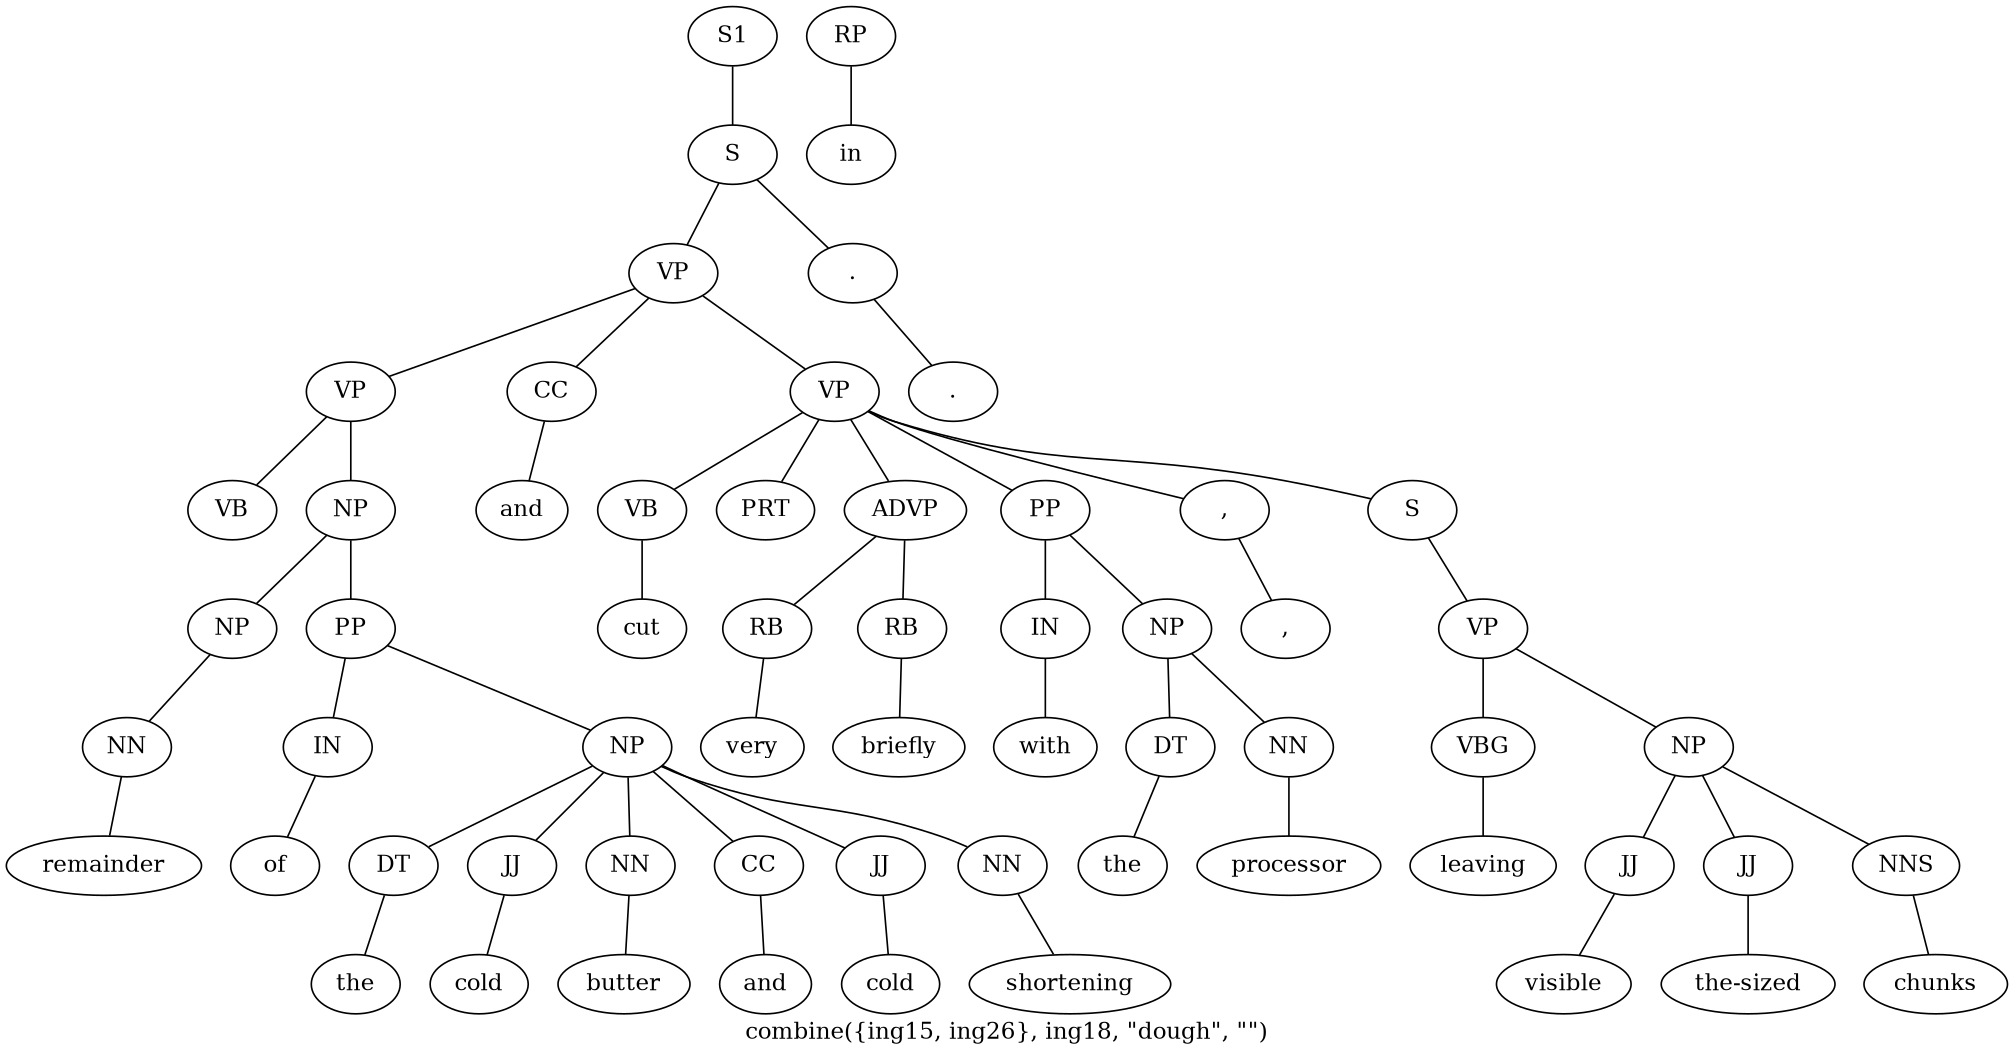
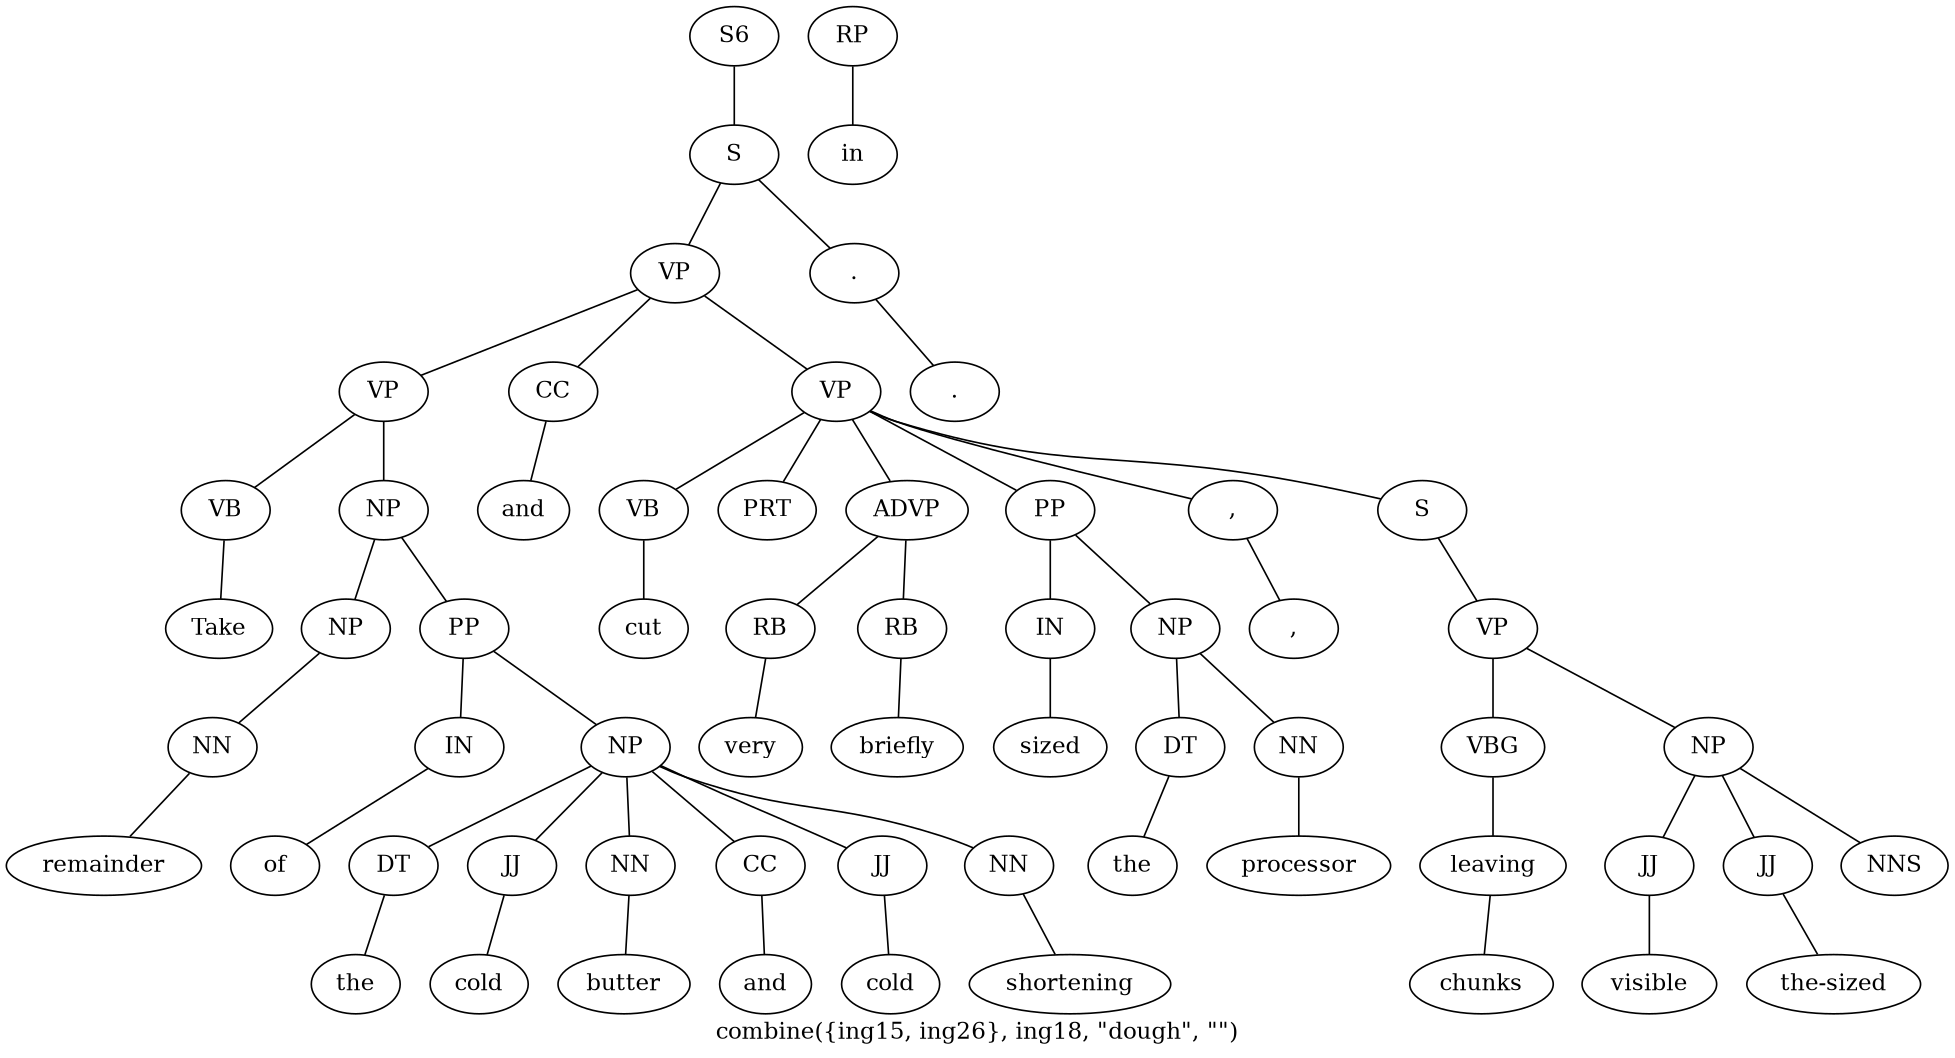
(733, 36) -> (734, 36)
none -> (219, 629)
(1045, 747) -> (1050, 747)
(1921, 925) -> (1487, 925)
